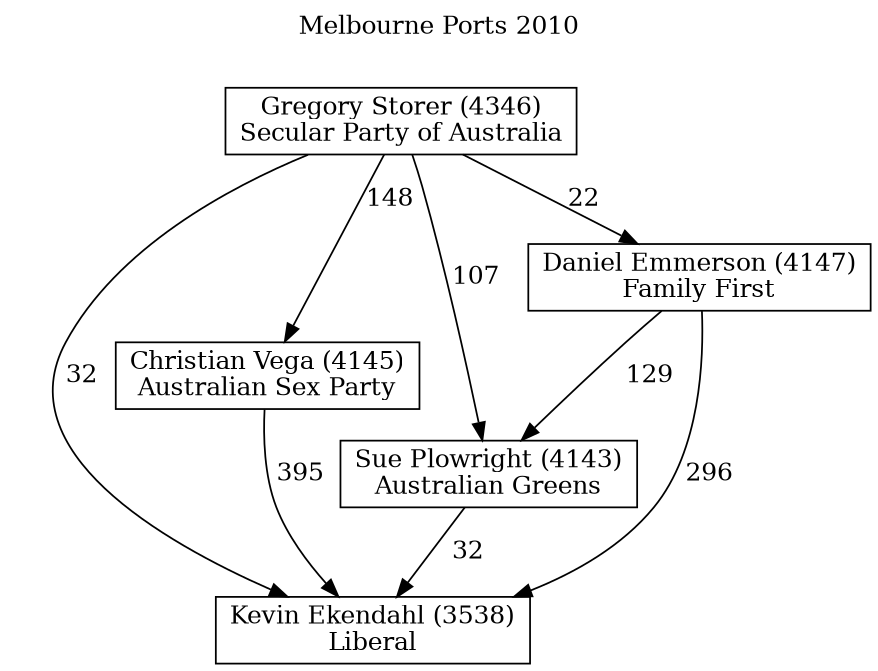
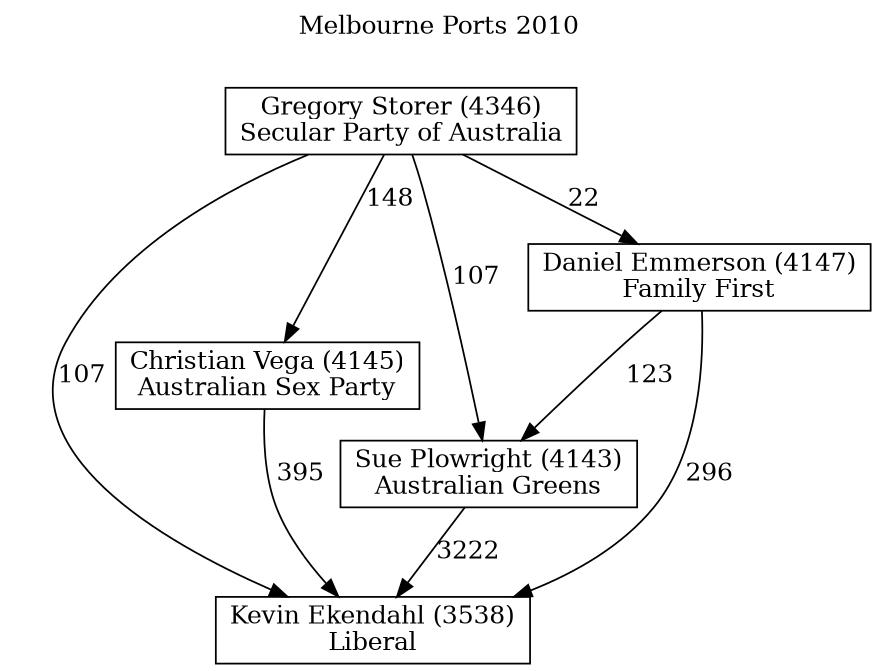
(82, 376) -> (82, 376)
(650, 376) -> (650, 376)
(469, 552) -> (469, 552)
